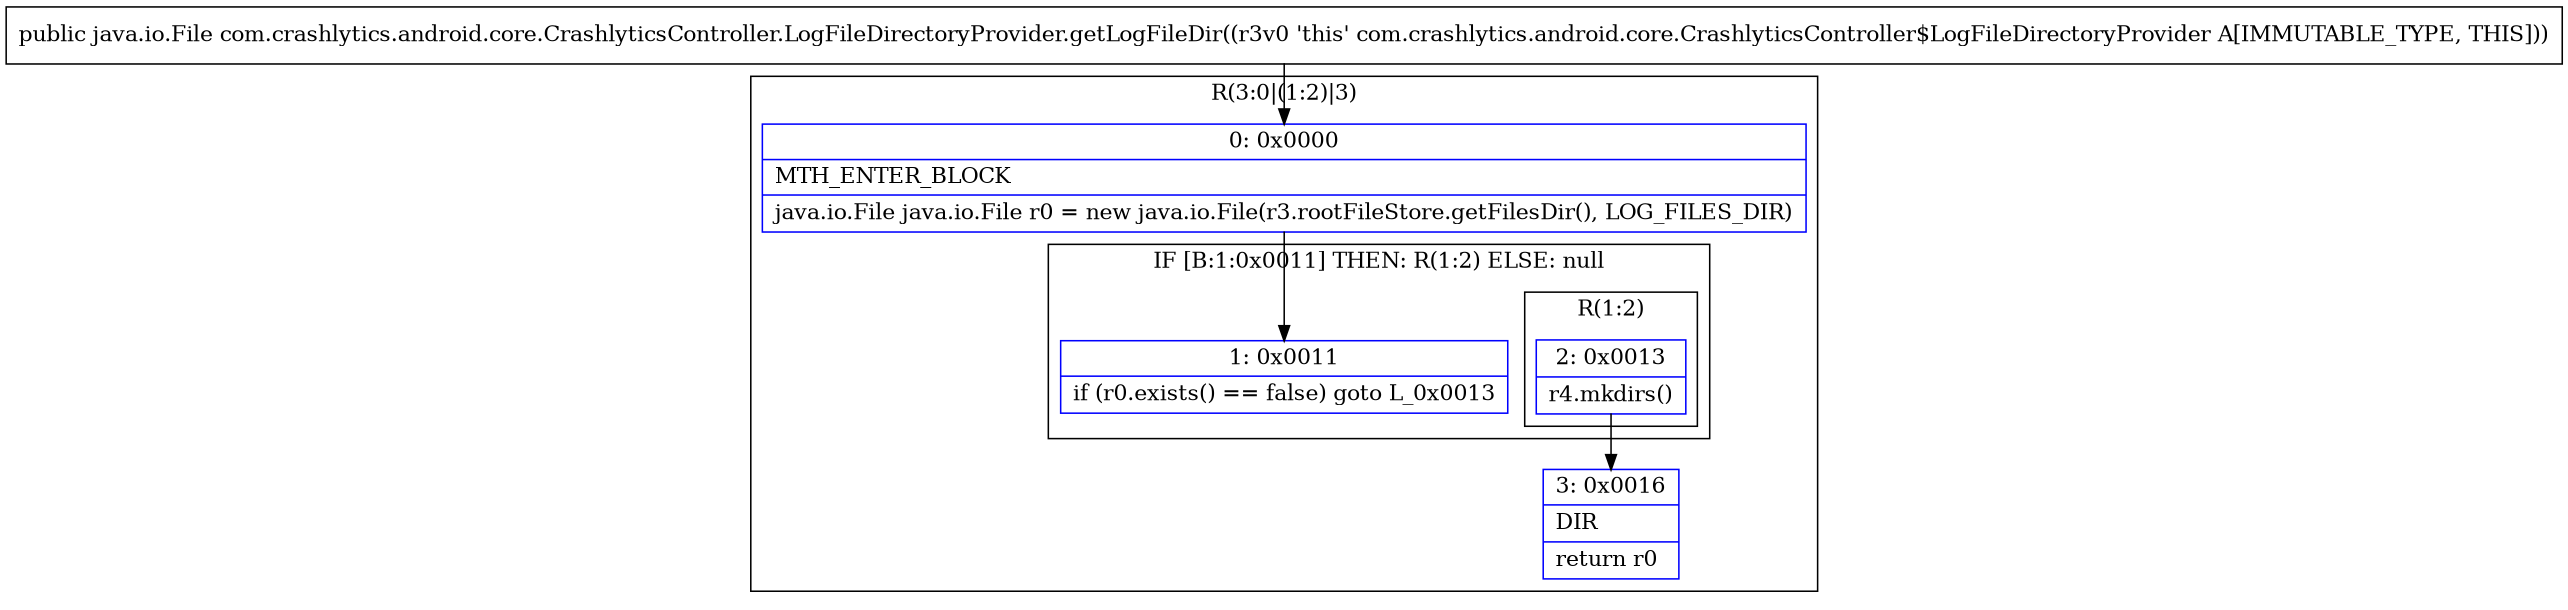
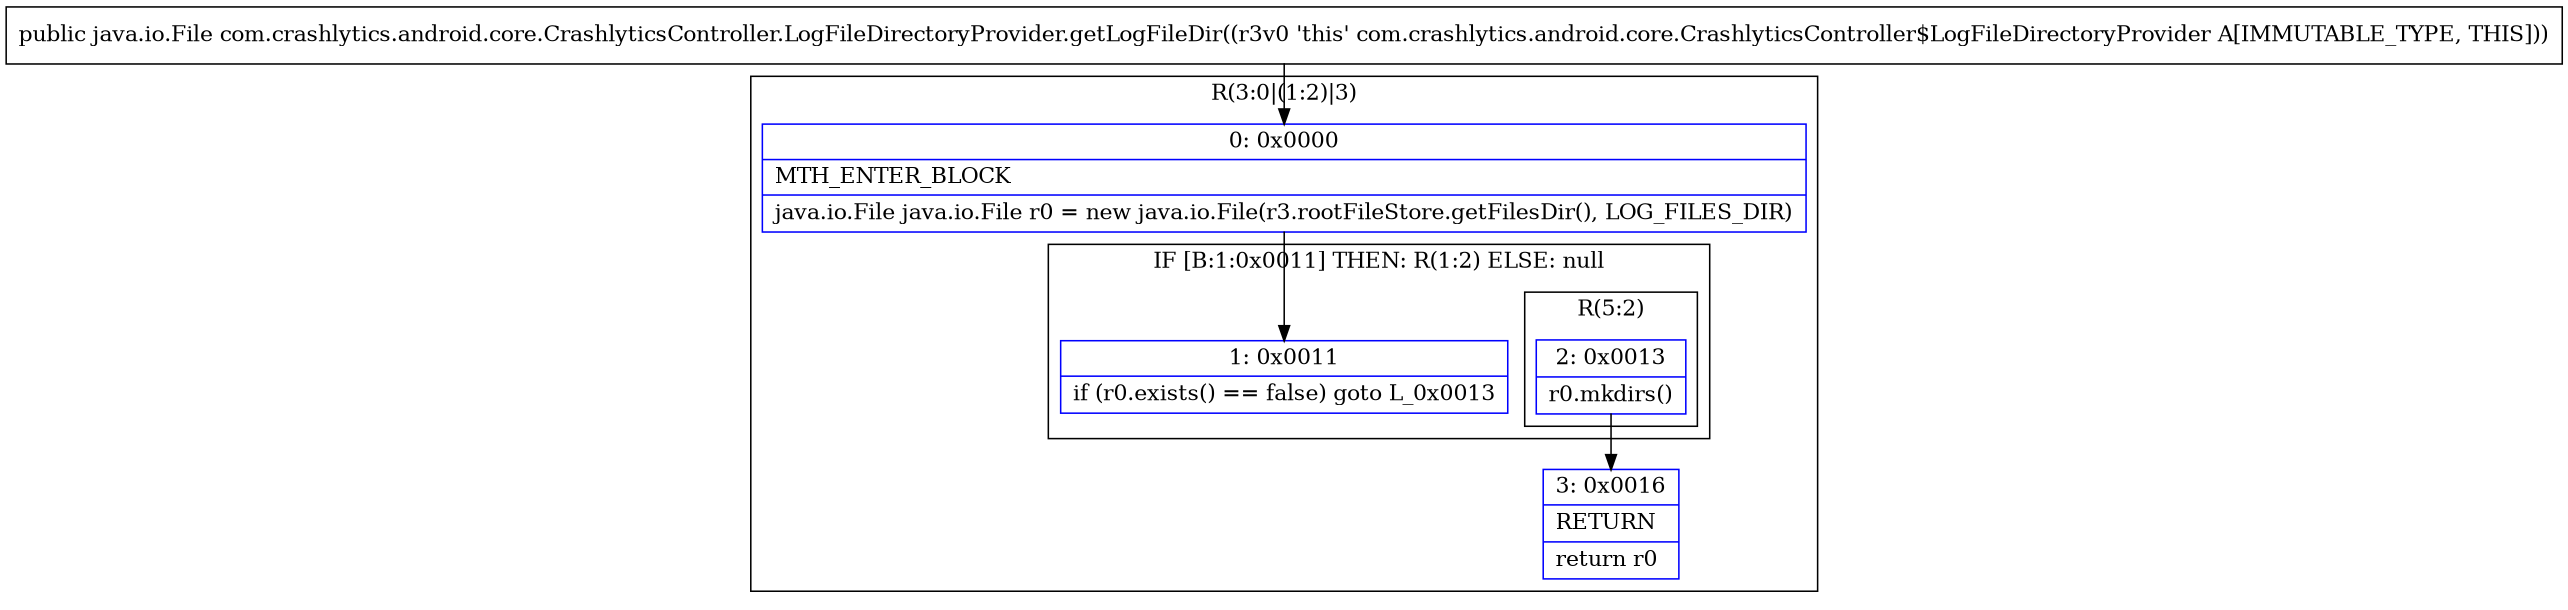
(1611, 310) -> (1611, 310)
(1611, 395) -> (1611, 395)
(1577, 523) -> (1606, 523)
